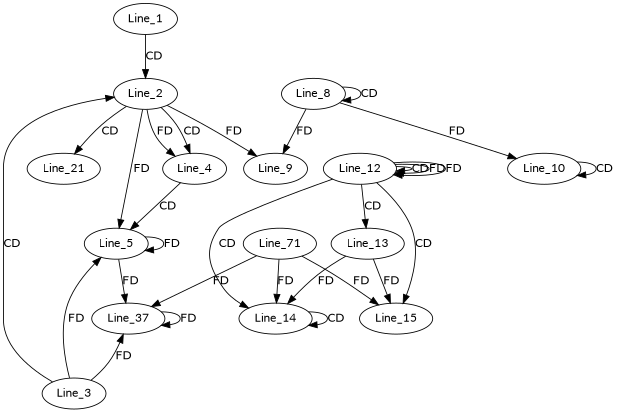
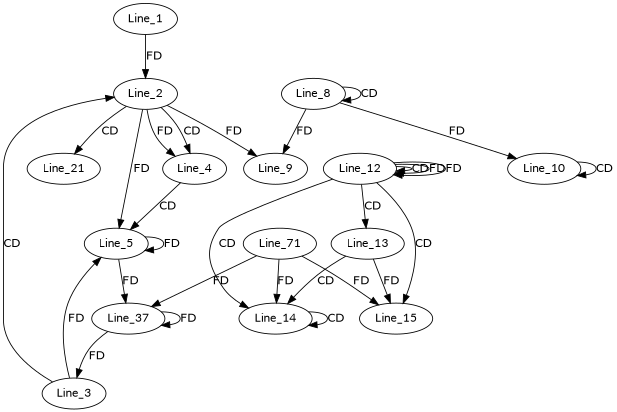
(154, 56) -> (154, 56)
(326, 281) -> (326, 281)
(108, 363) -> (90, 348)
